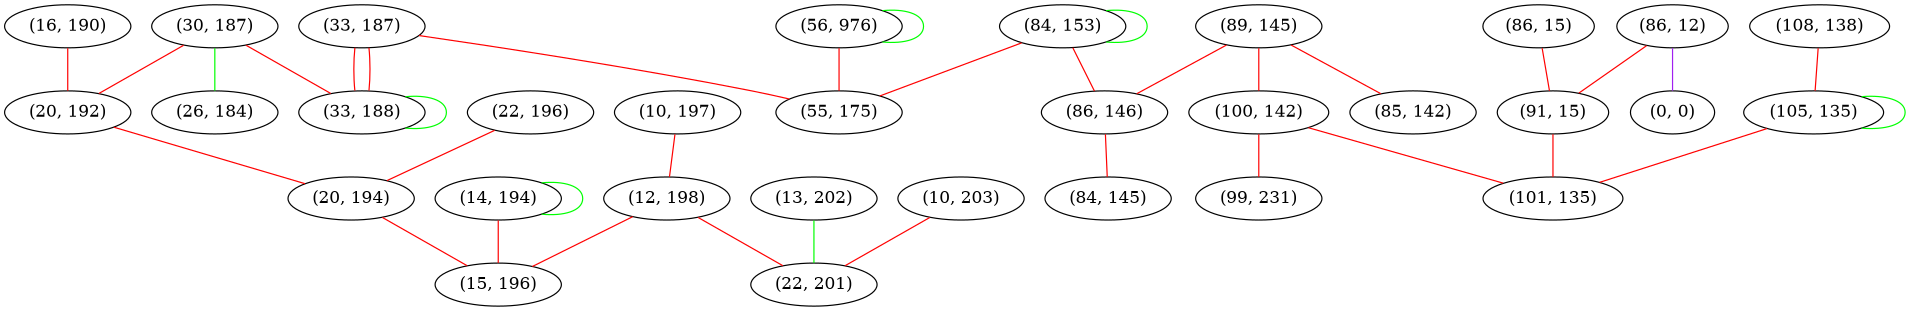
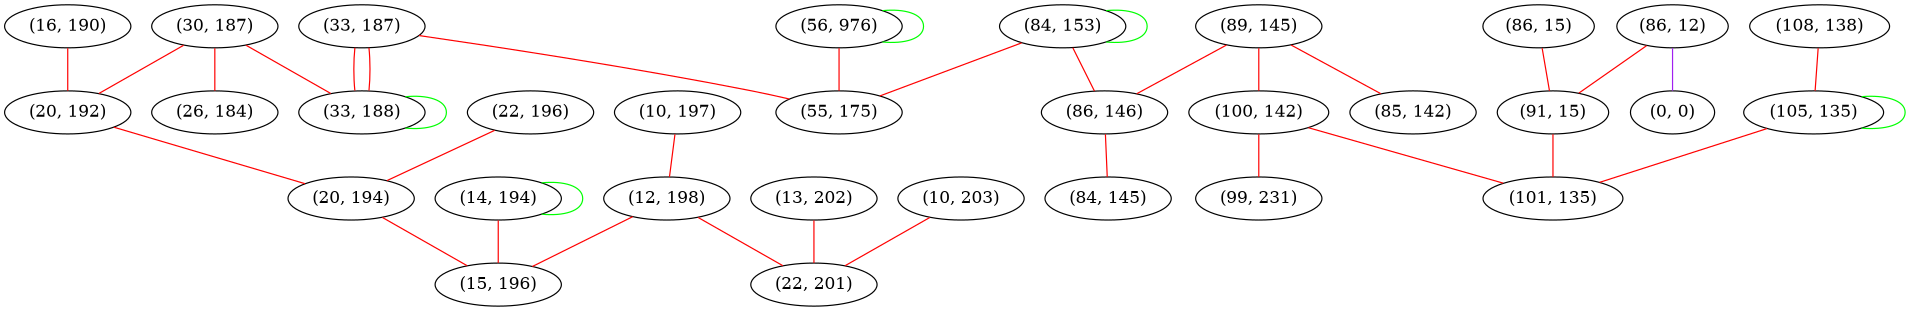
(215, 69) -> (215, 69)
(814, 242) -> (814, 242)
